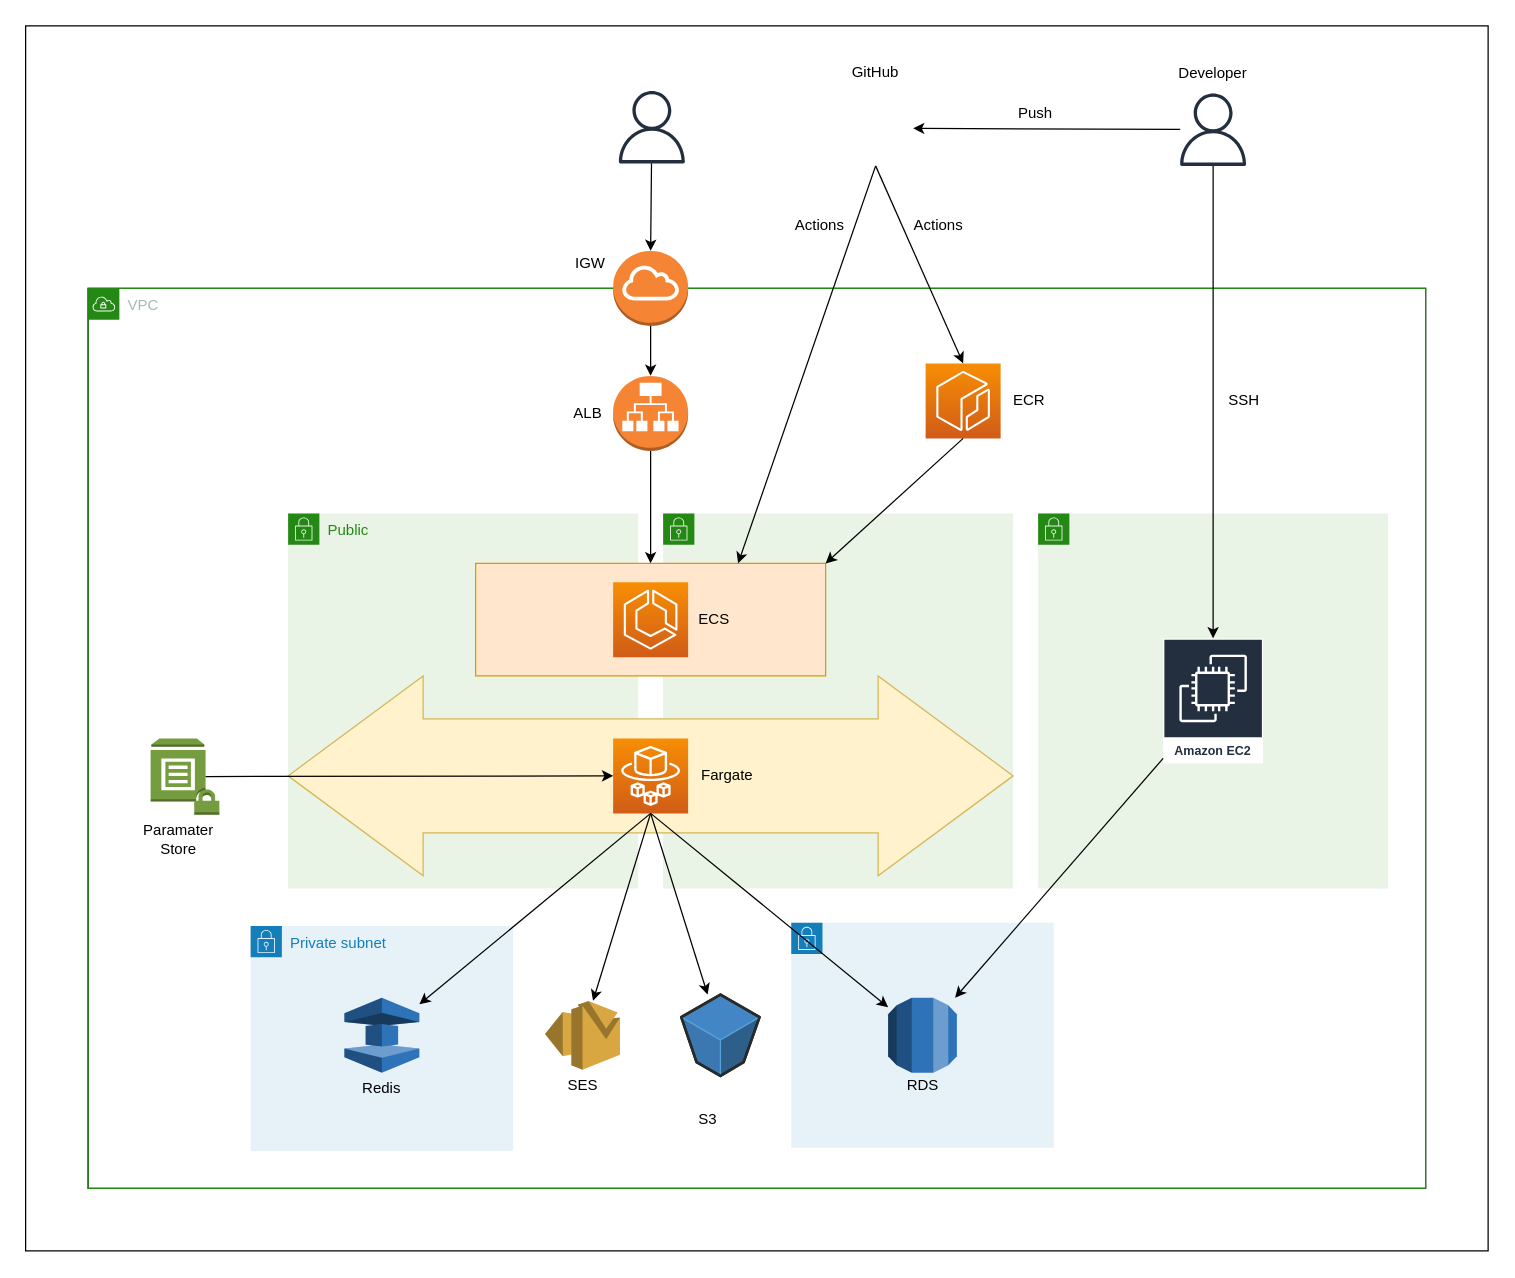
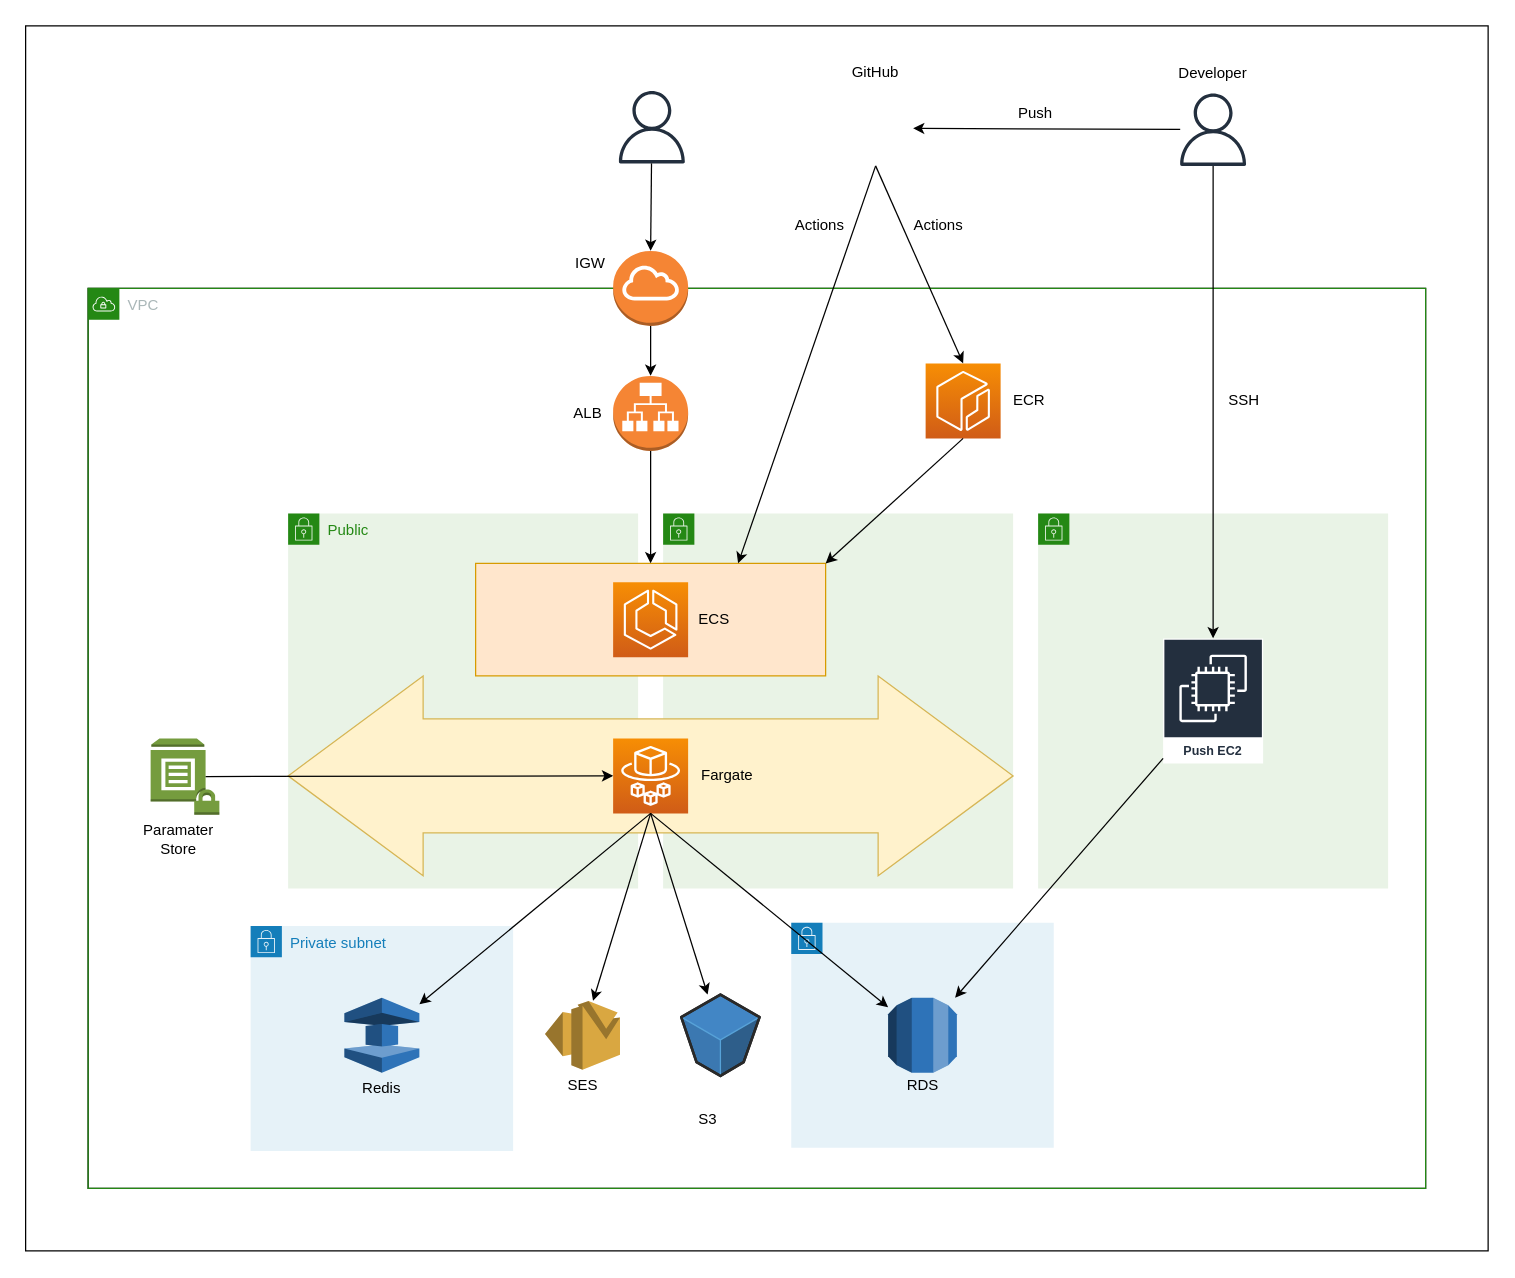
(1213, 751) -> (1213, 751)
